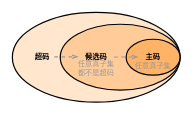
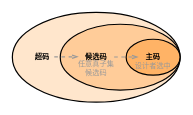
(153, 66) -> (153, 66)
(96, 68) -> (96, 68)
